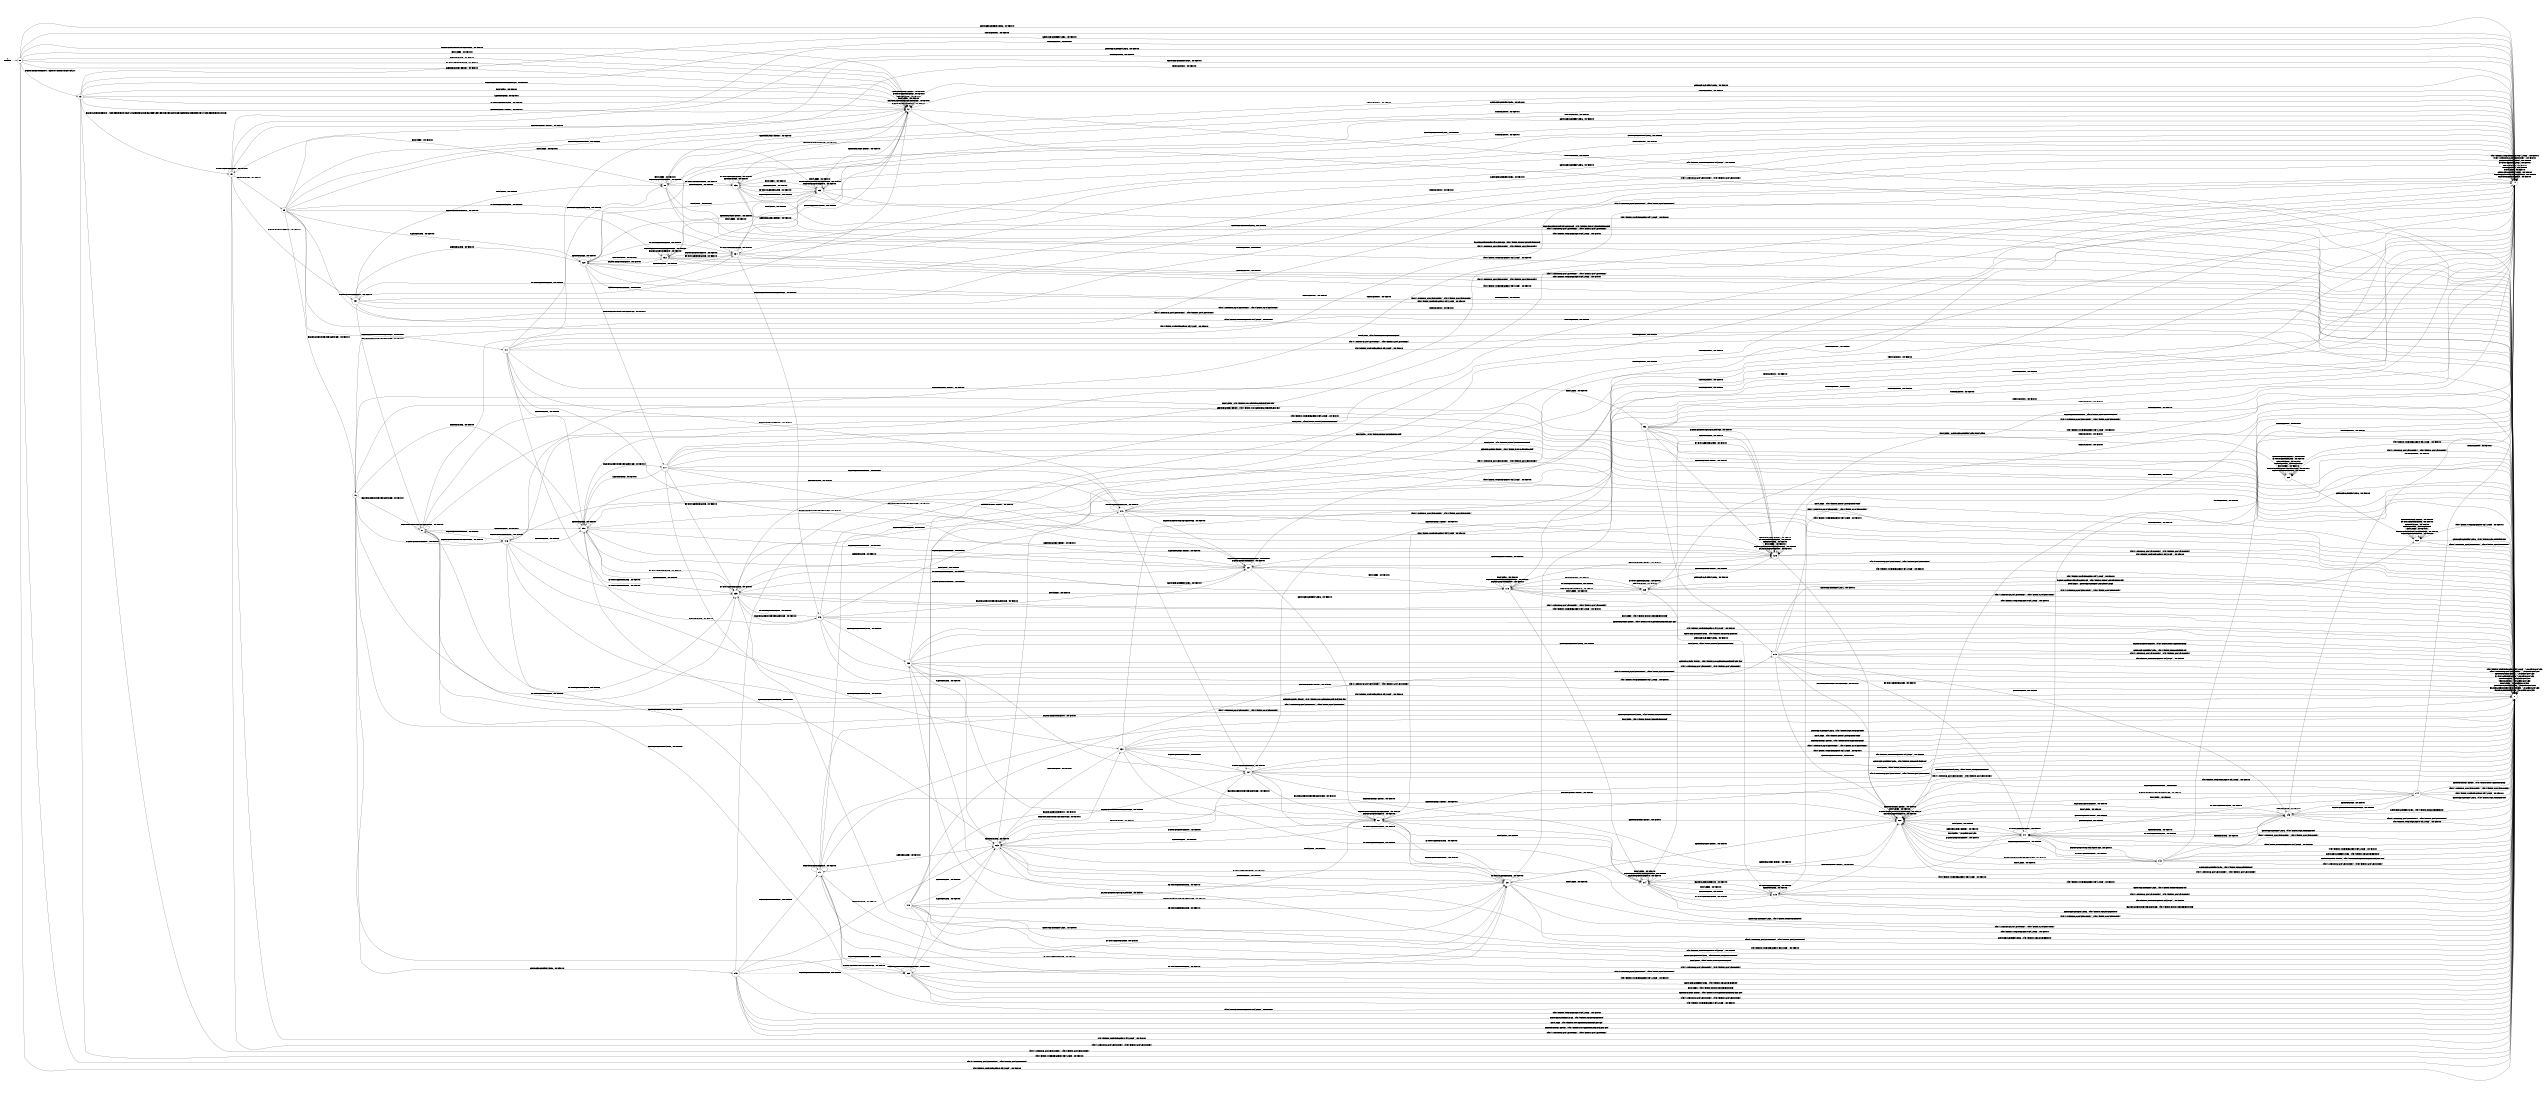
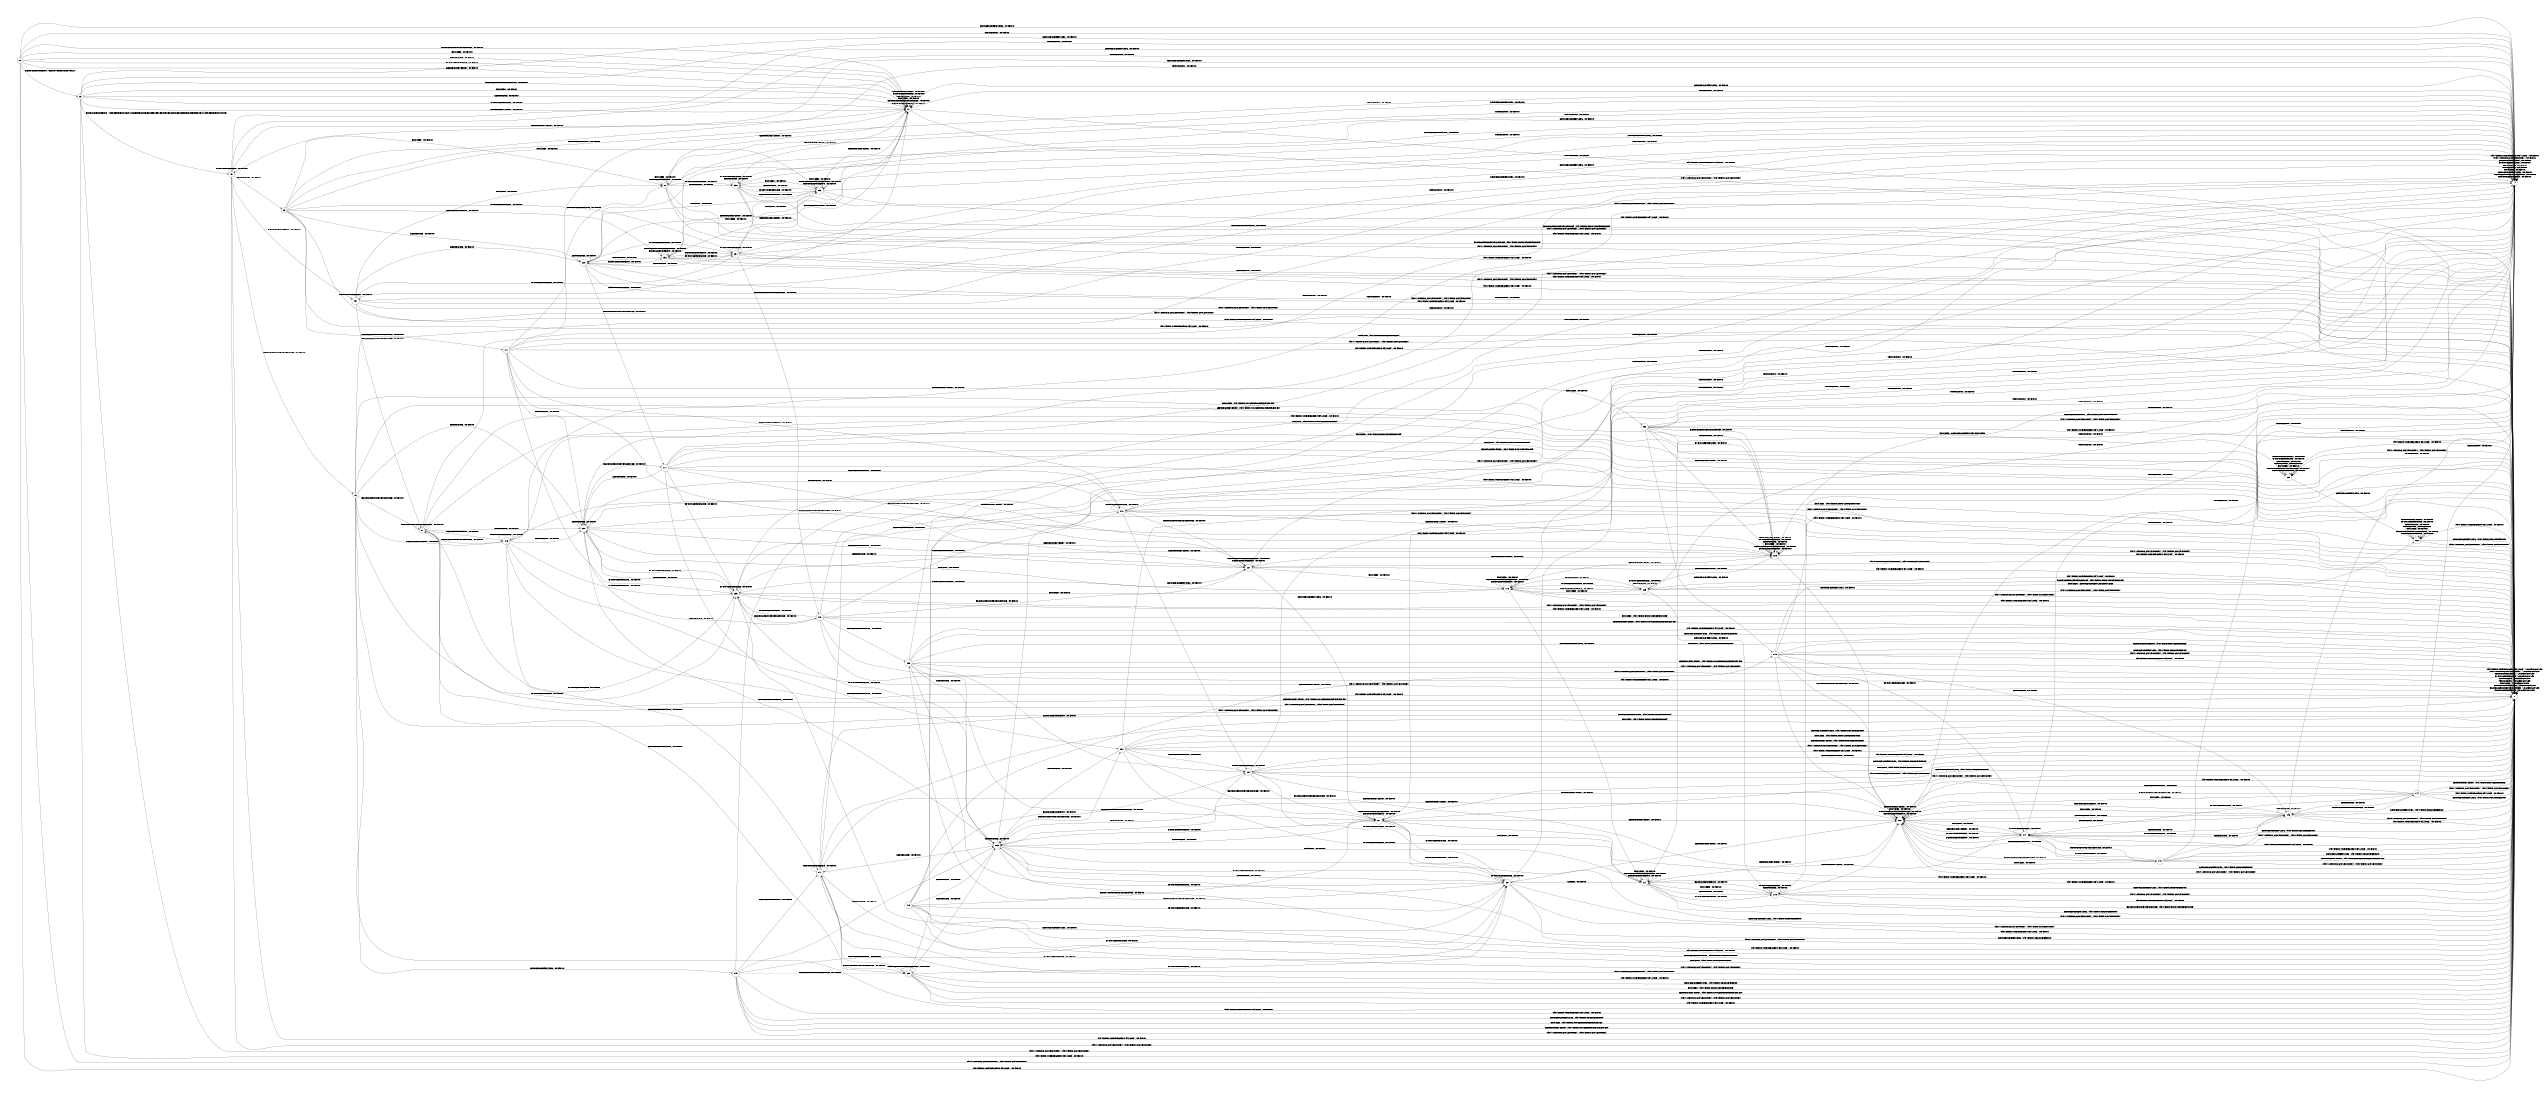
(7, 61) -> none
(820, 142) -> (820, 142)
(312, 355) -> (262, 348)
(1004, 572) -> (901, 695)
(1962, 833) -> (1962, 833)
(1577, 882) -> (1577, 882)
(1122, 893) -> (1122, 893)
